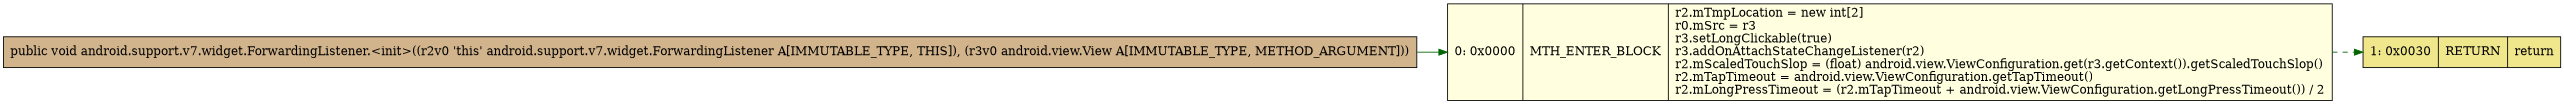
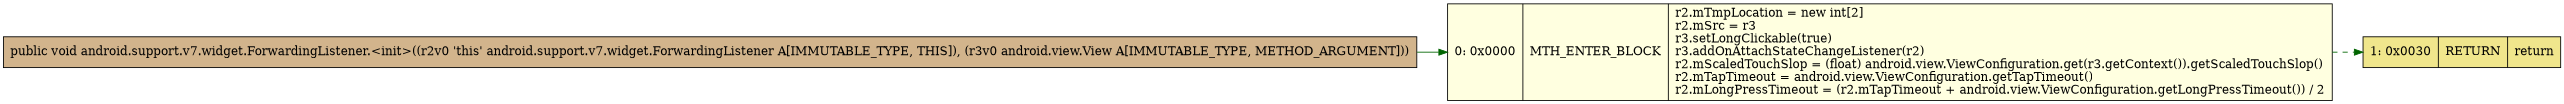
(1716, 26) -> (1716, 26)
